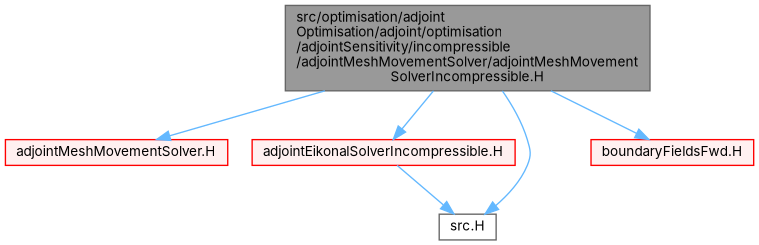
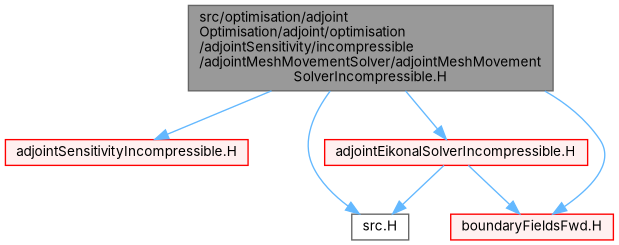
(117, 152) -> (127, 152)
none -> (489, 185)
